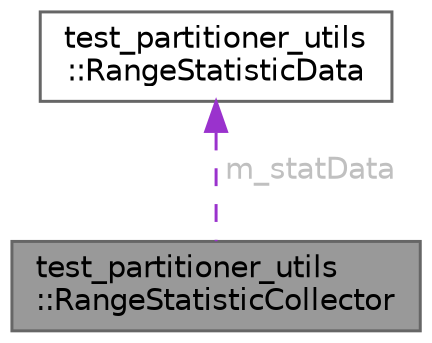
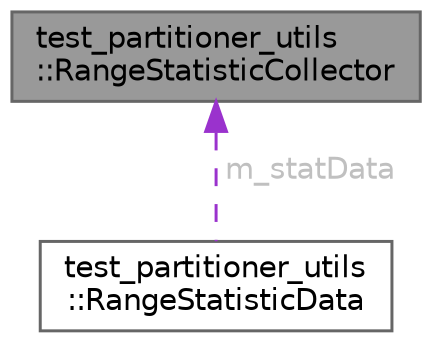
(216, 187) -> (216, 187)
